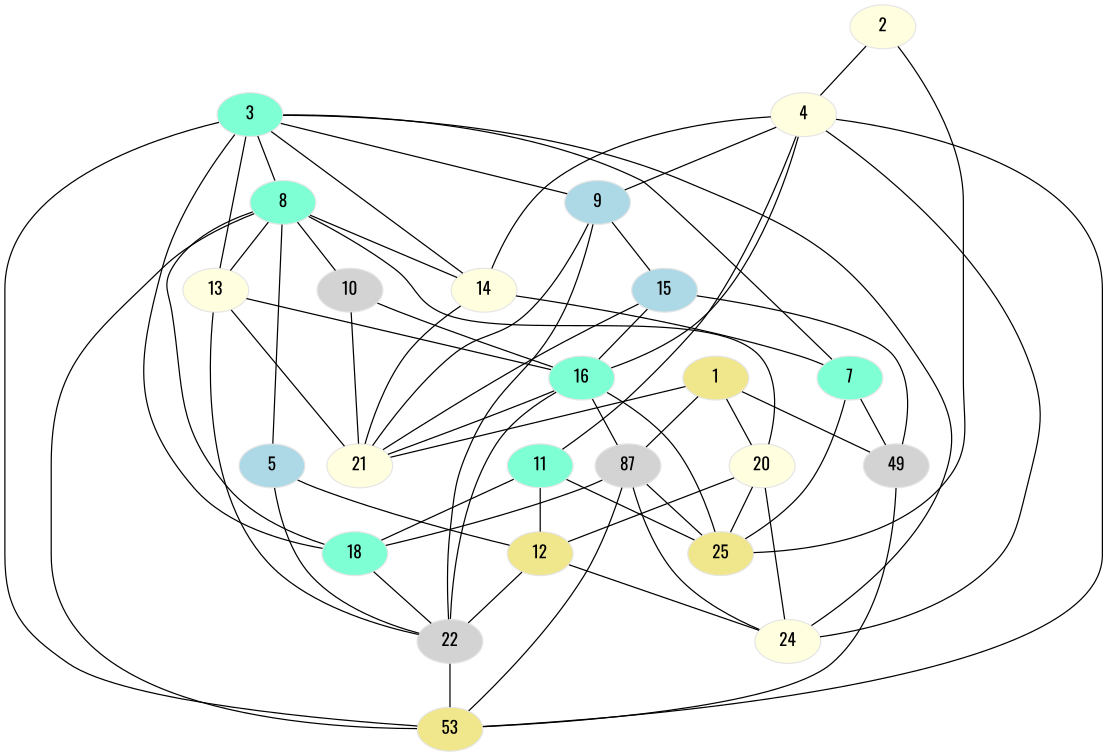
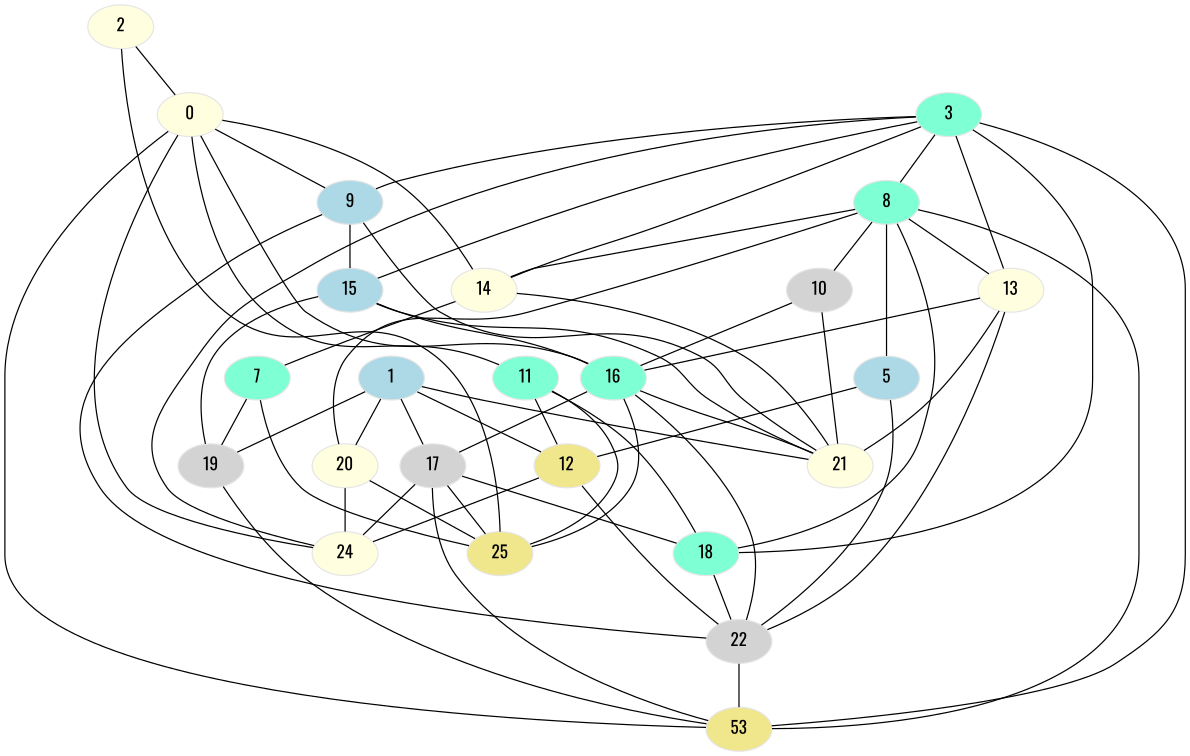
(804, 115) -> (190, 115)
(578, 155) -> (644, 186)
(716, 378) -> (391, 378)
(628, 466) -> (433, 466)
(896, 466) -> (211, 466)
(651, 510) -> (470, 417)
